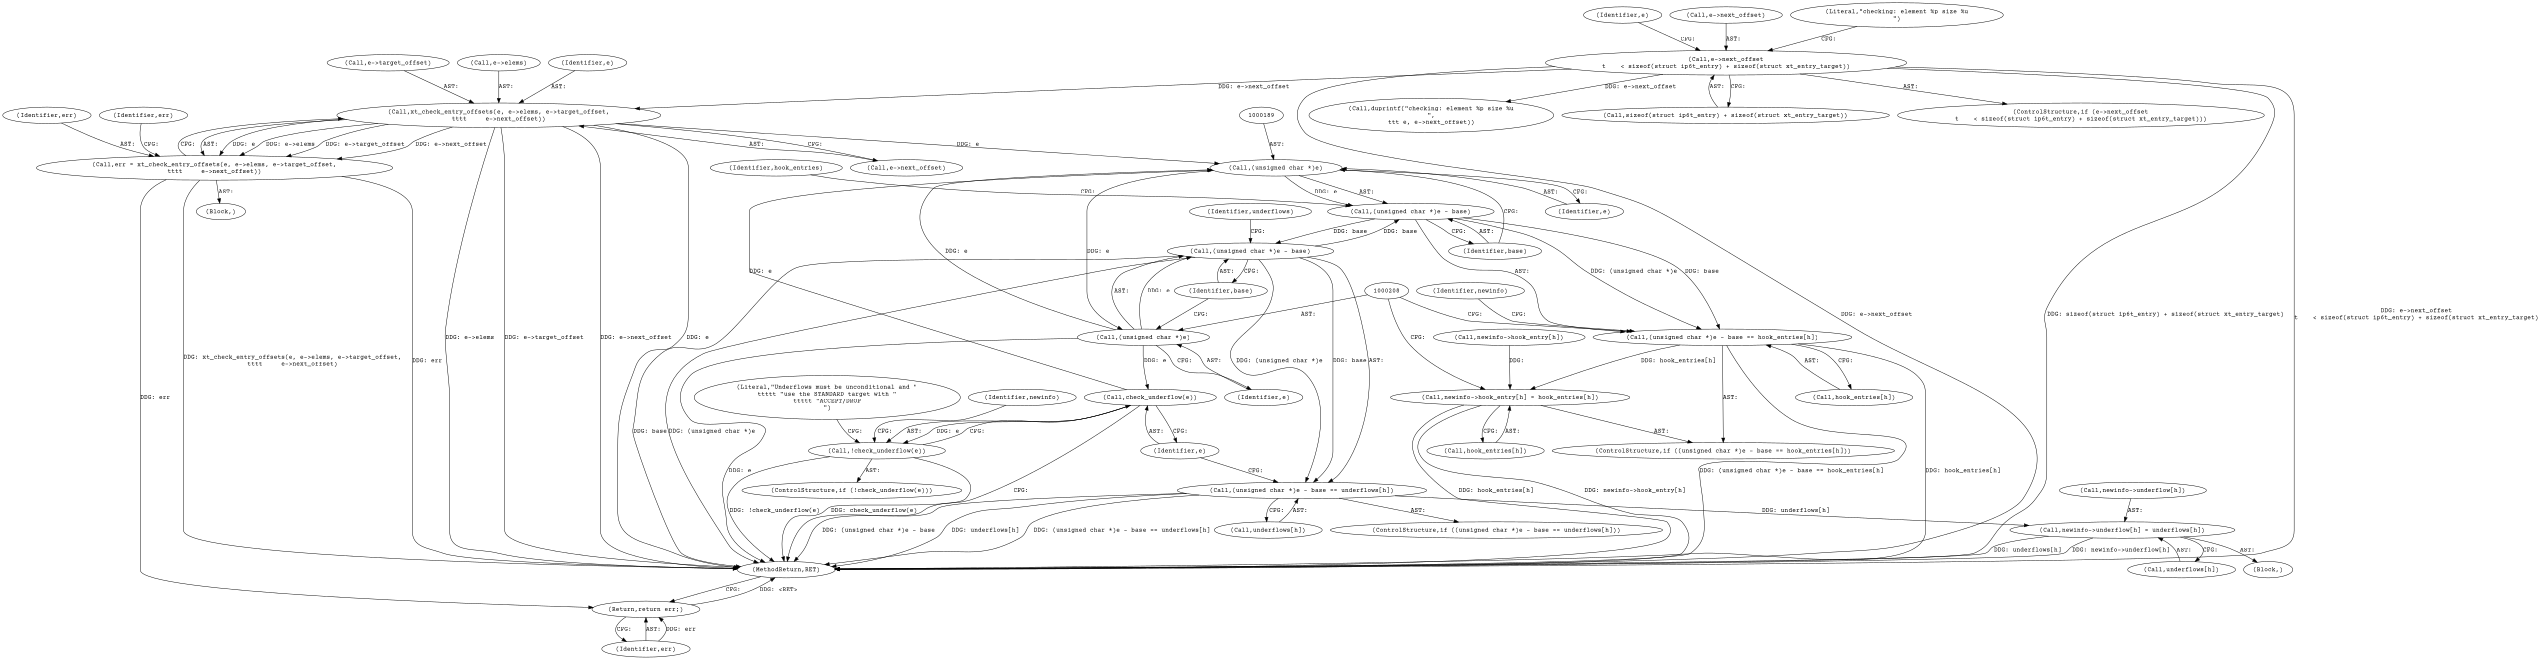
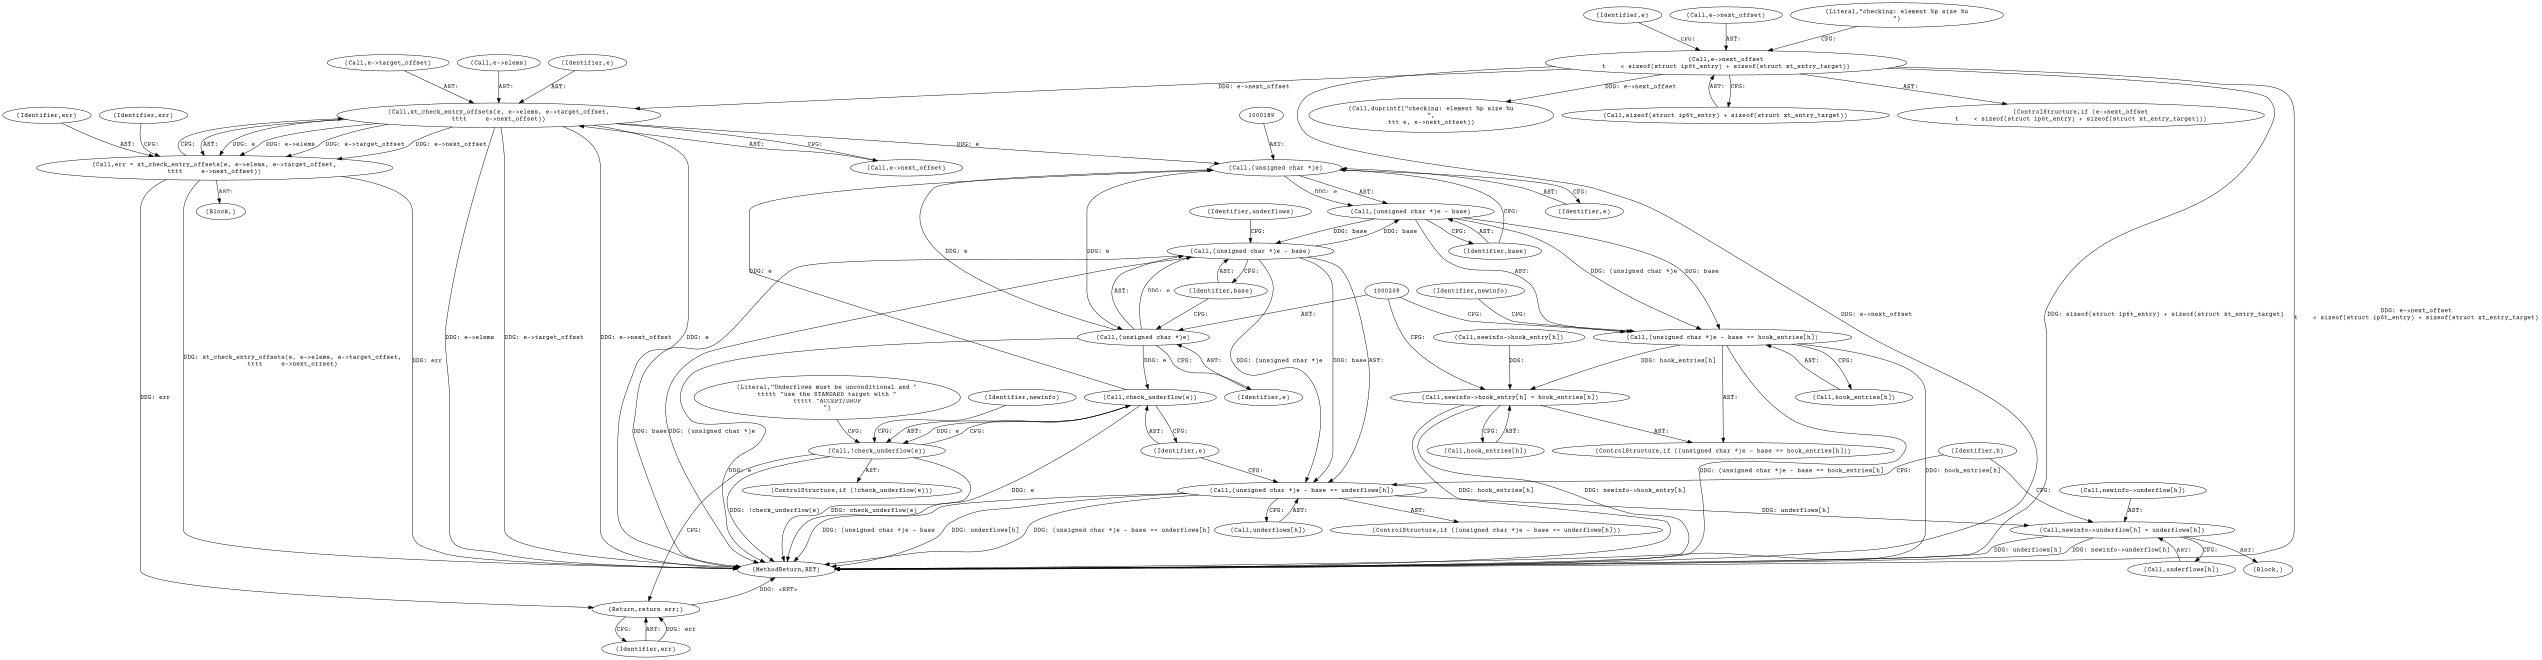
(776, 168) -> none
none -> (1978, 451)
(1023, 490) -> (1023, 490)
(718, 588) -> (708, 496)
